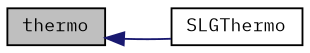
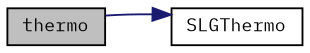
(148, 39) -> (129, 15)
